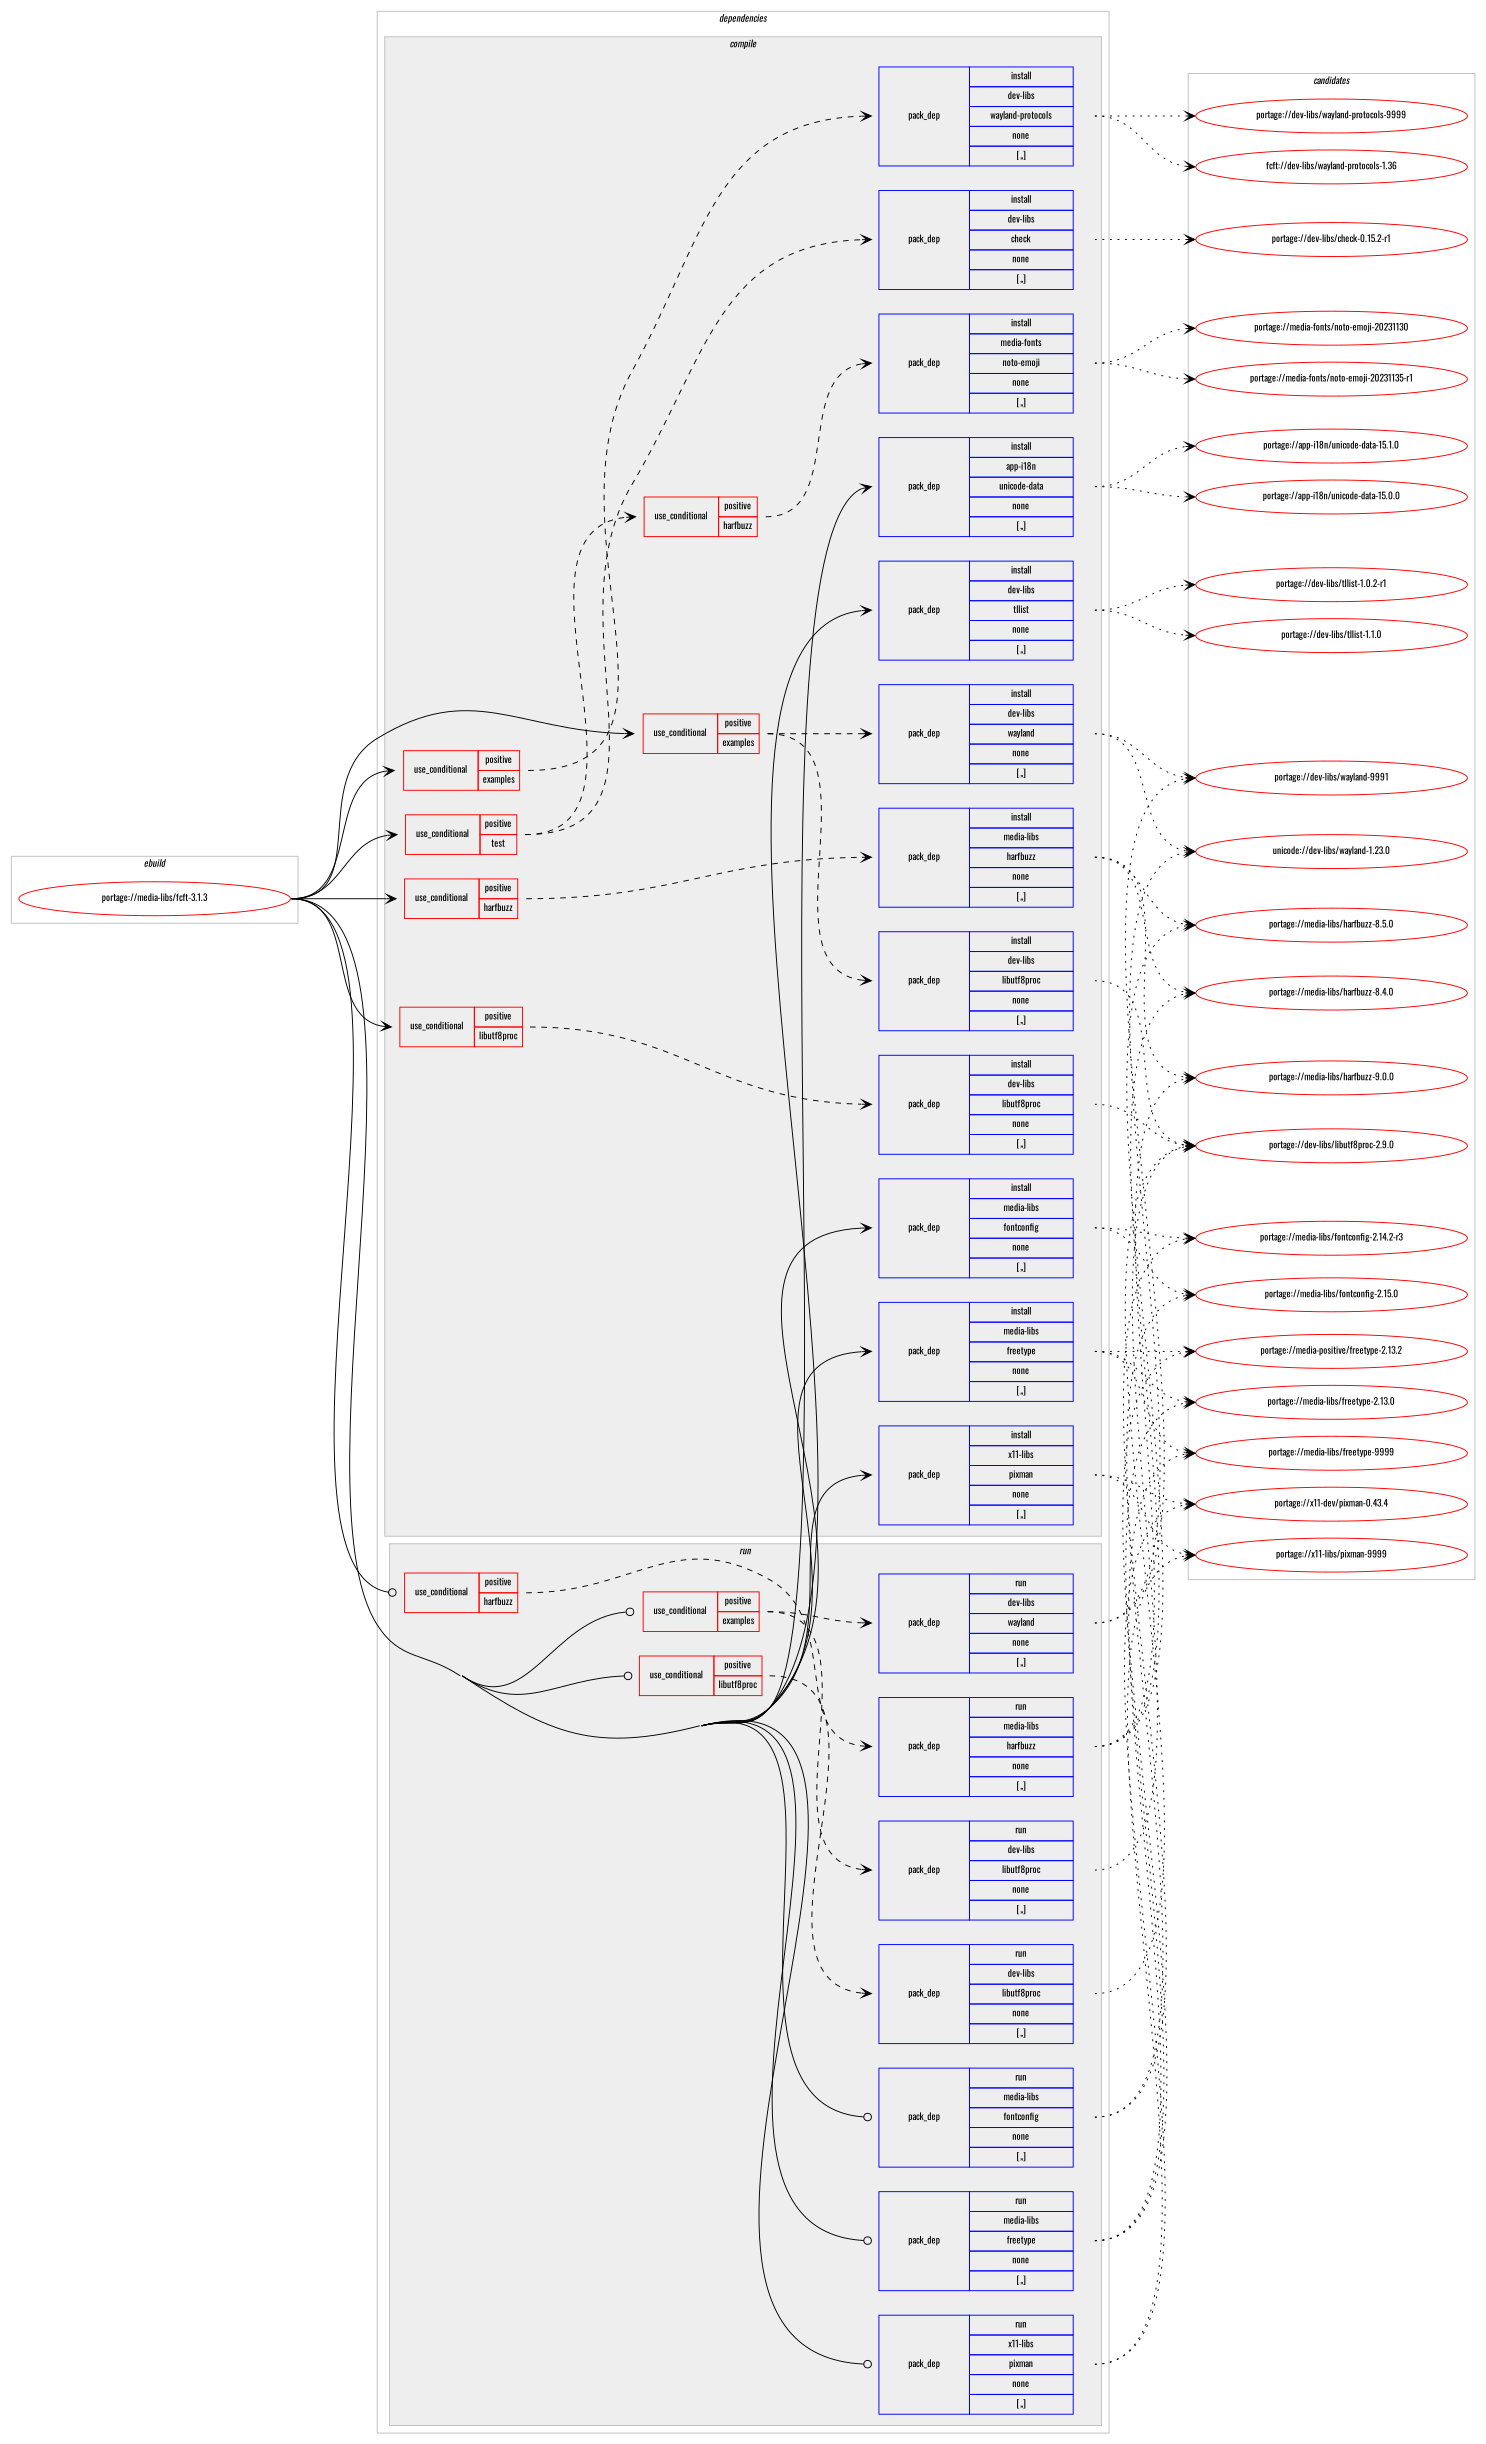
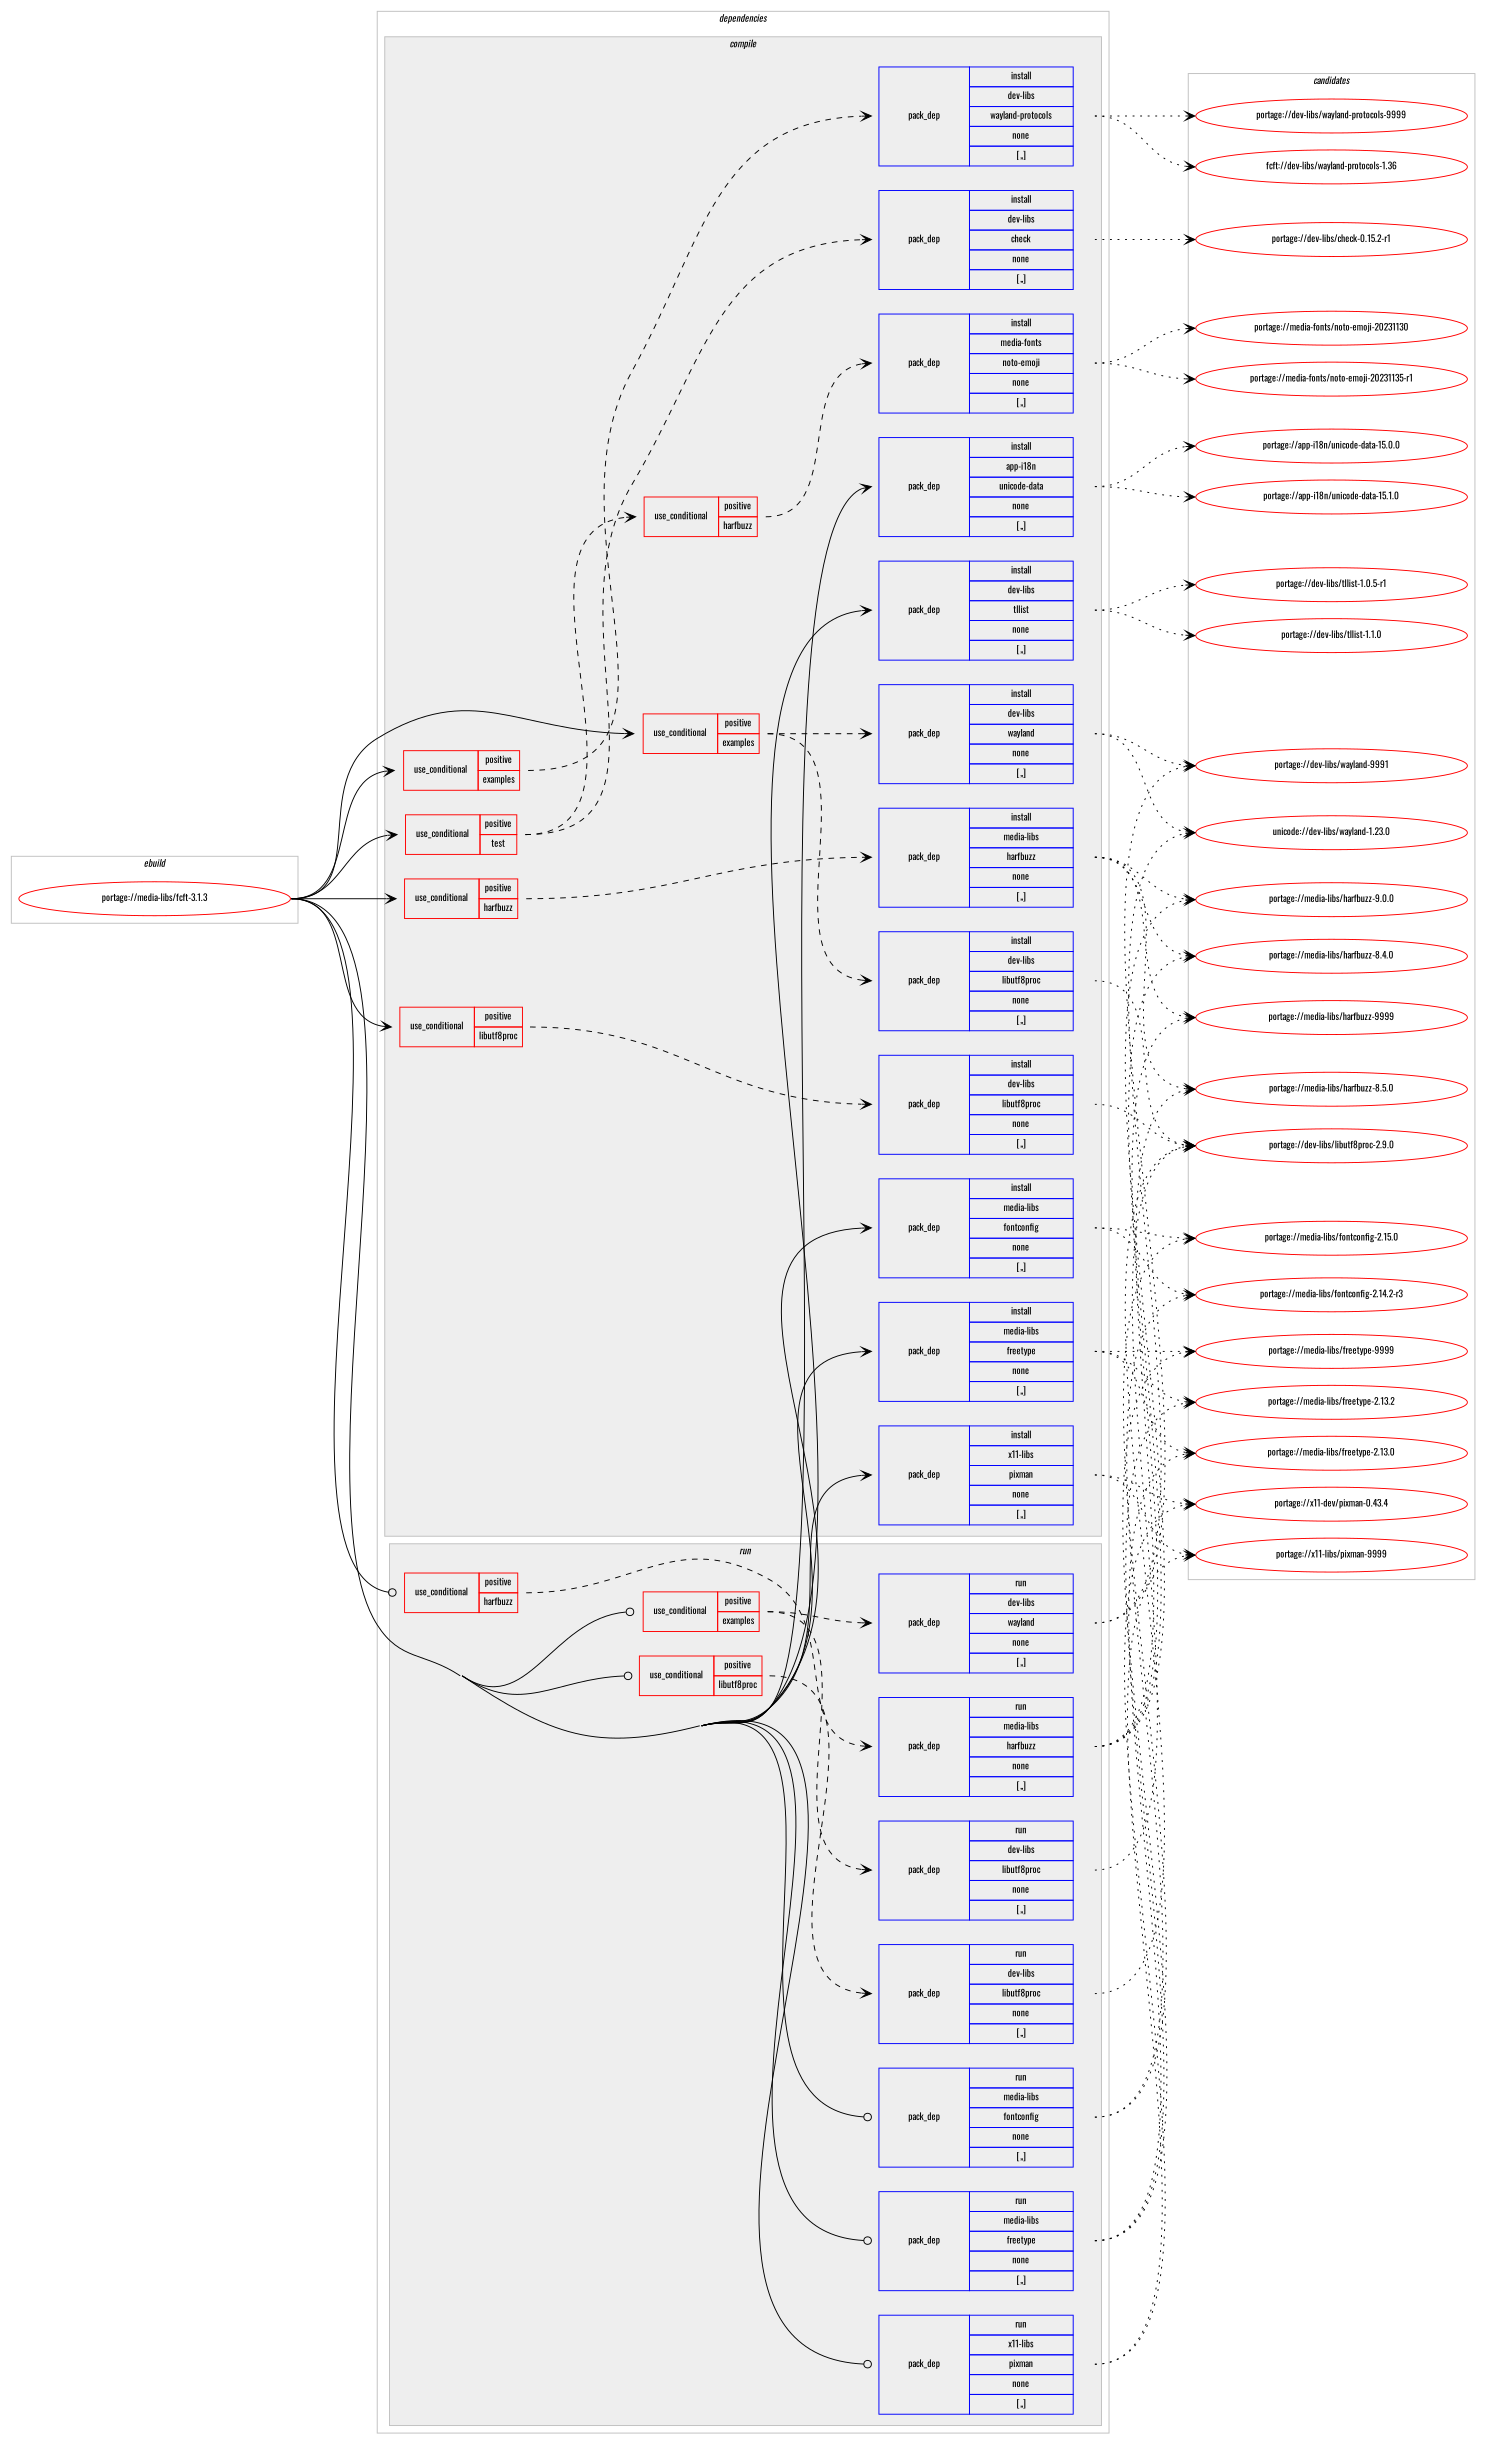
(1332, 585) -> (1332, 585)
none -> (1332, 1018)
(1332, 1351) -> (1332, 1402)
